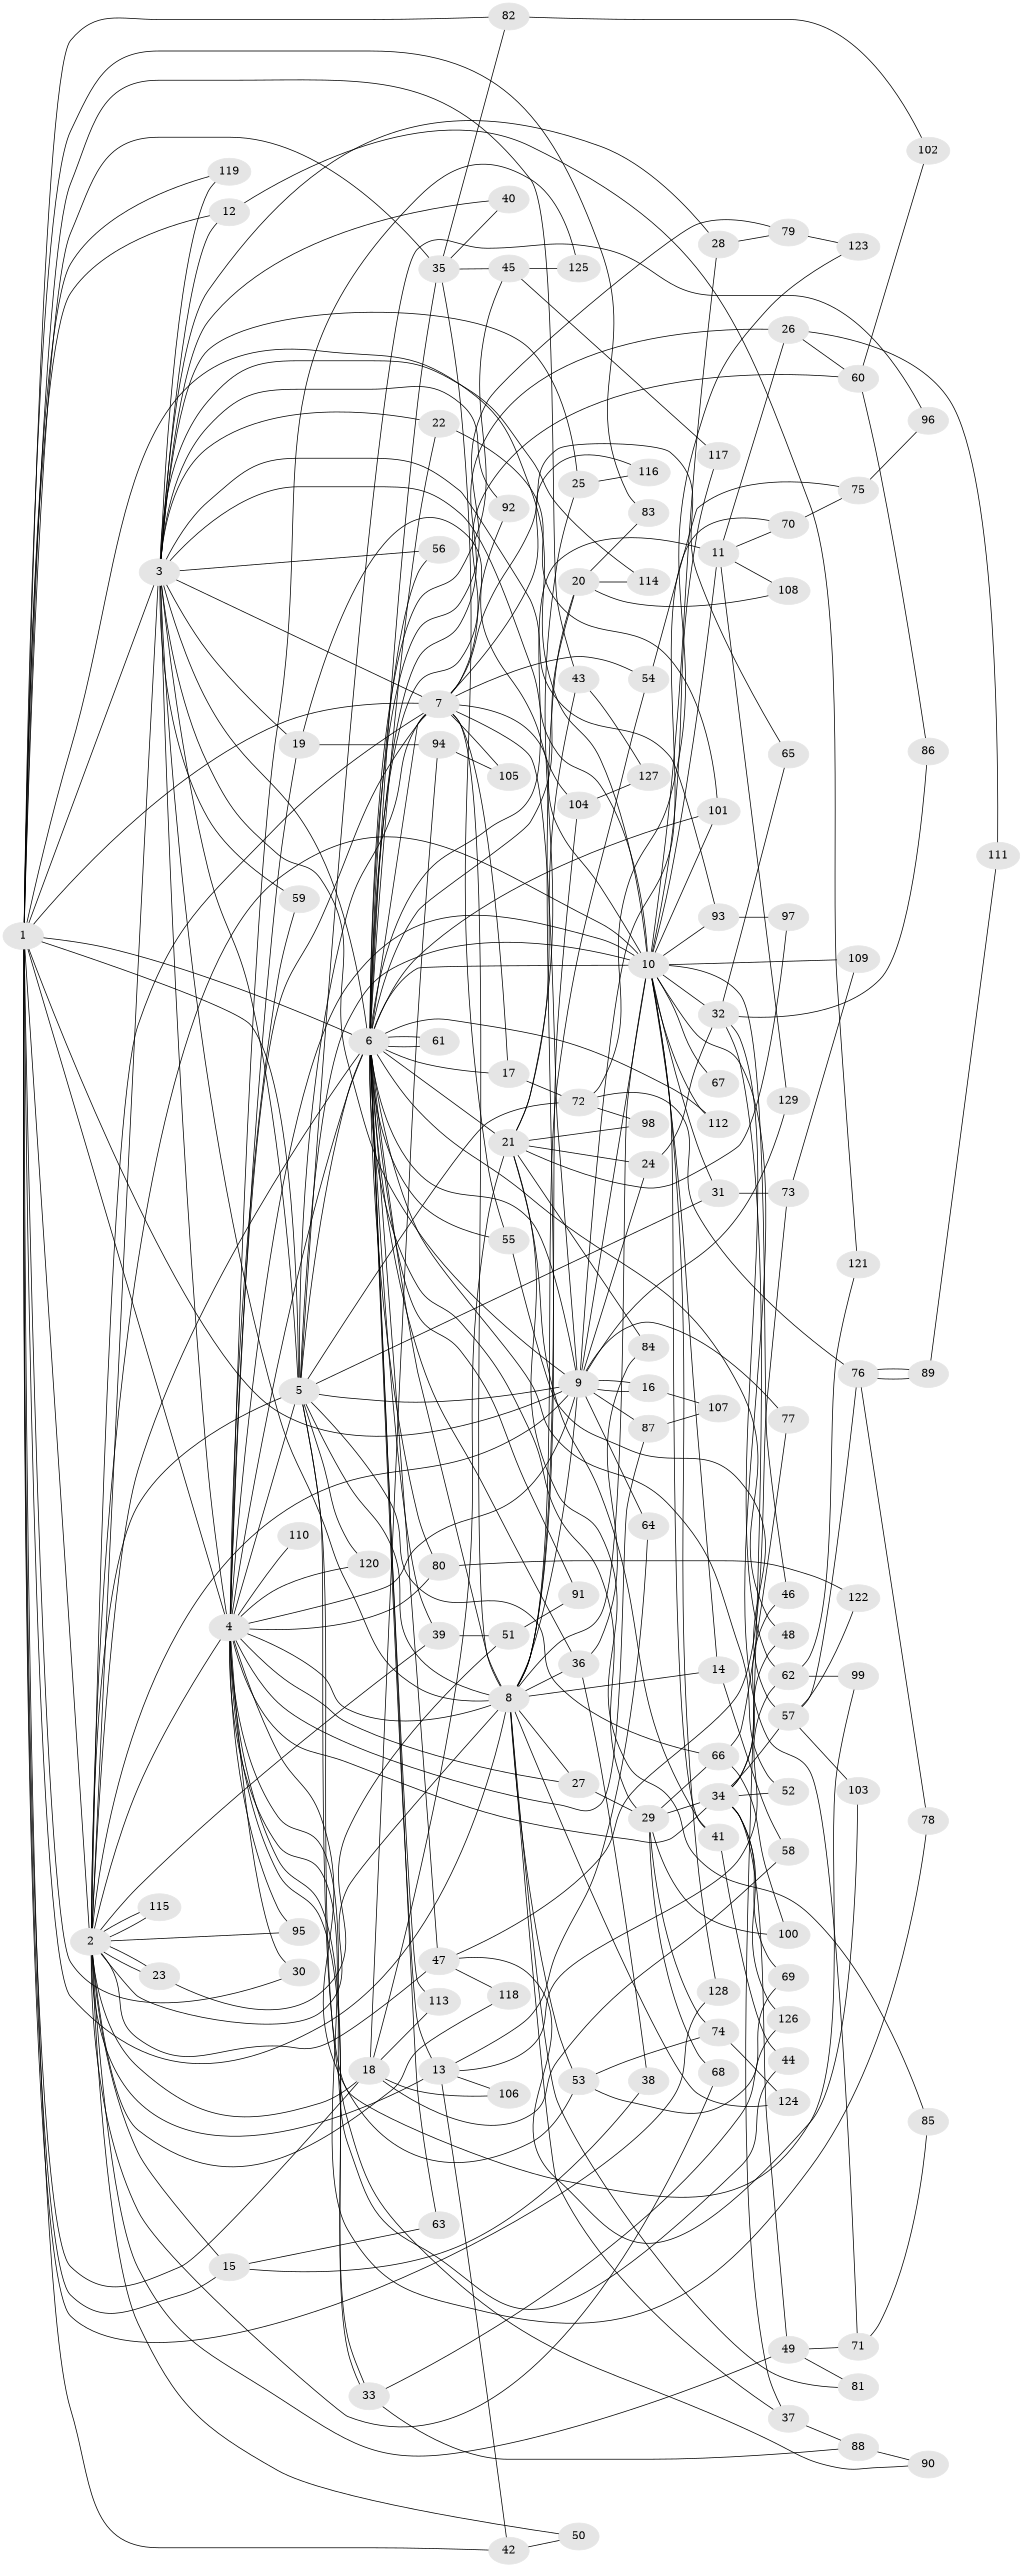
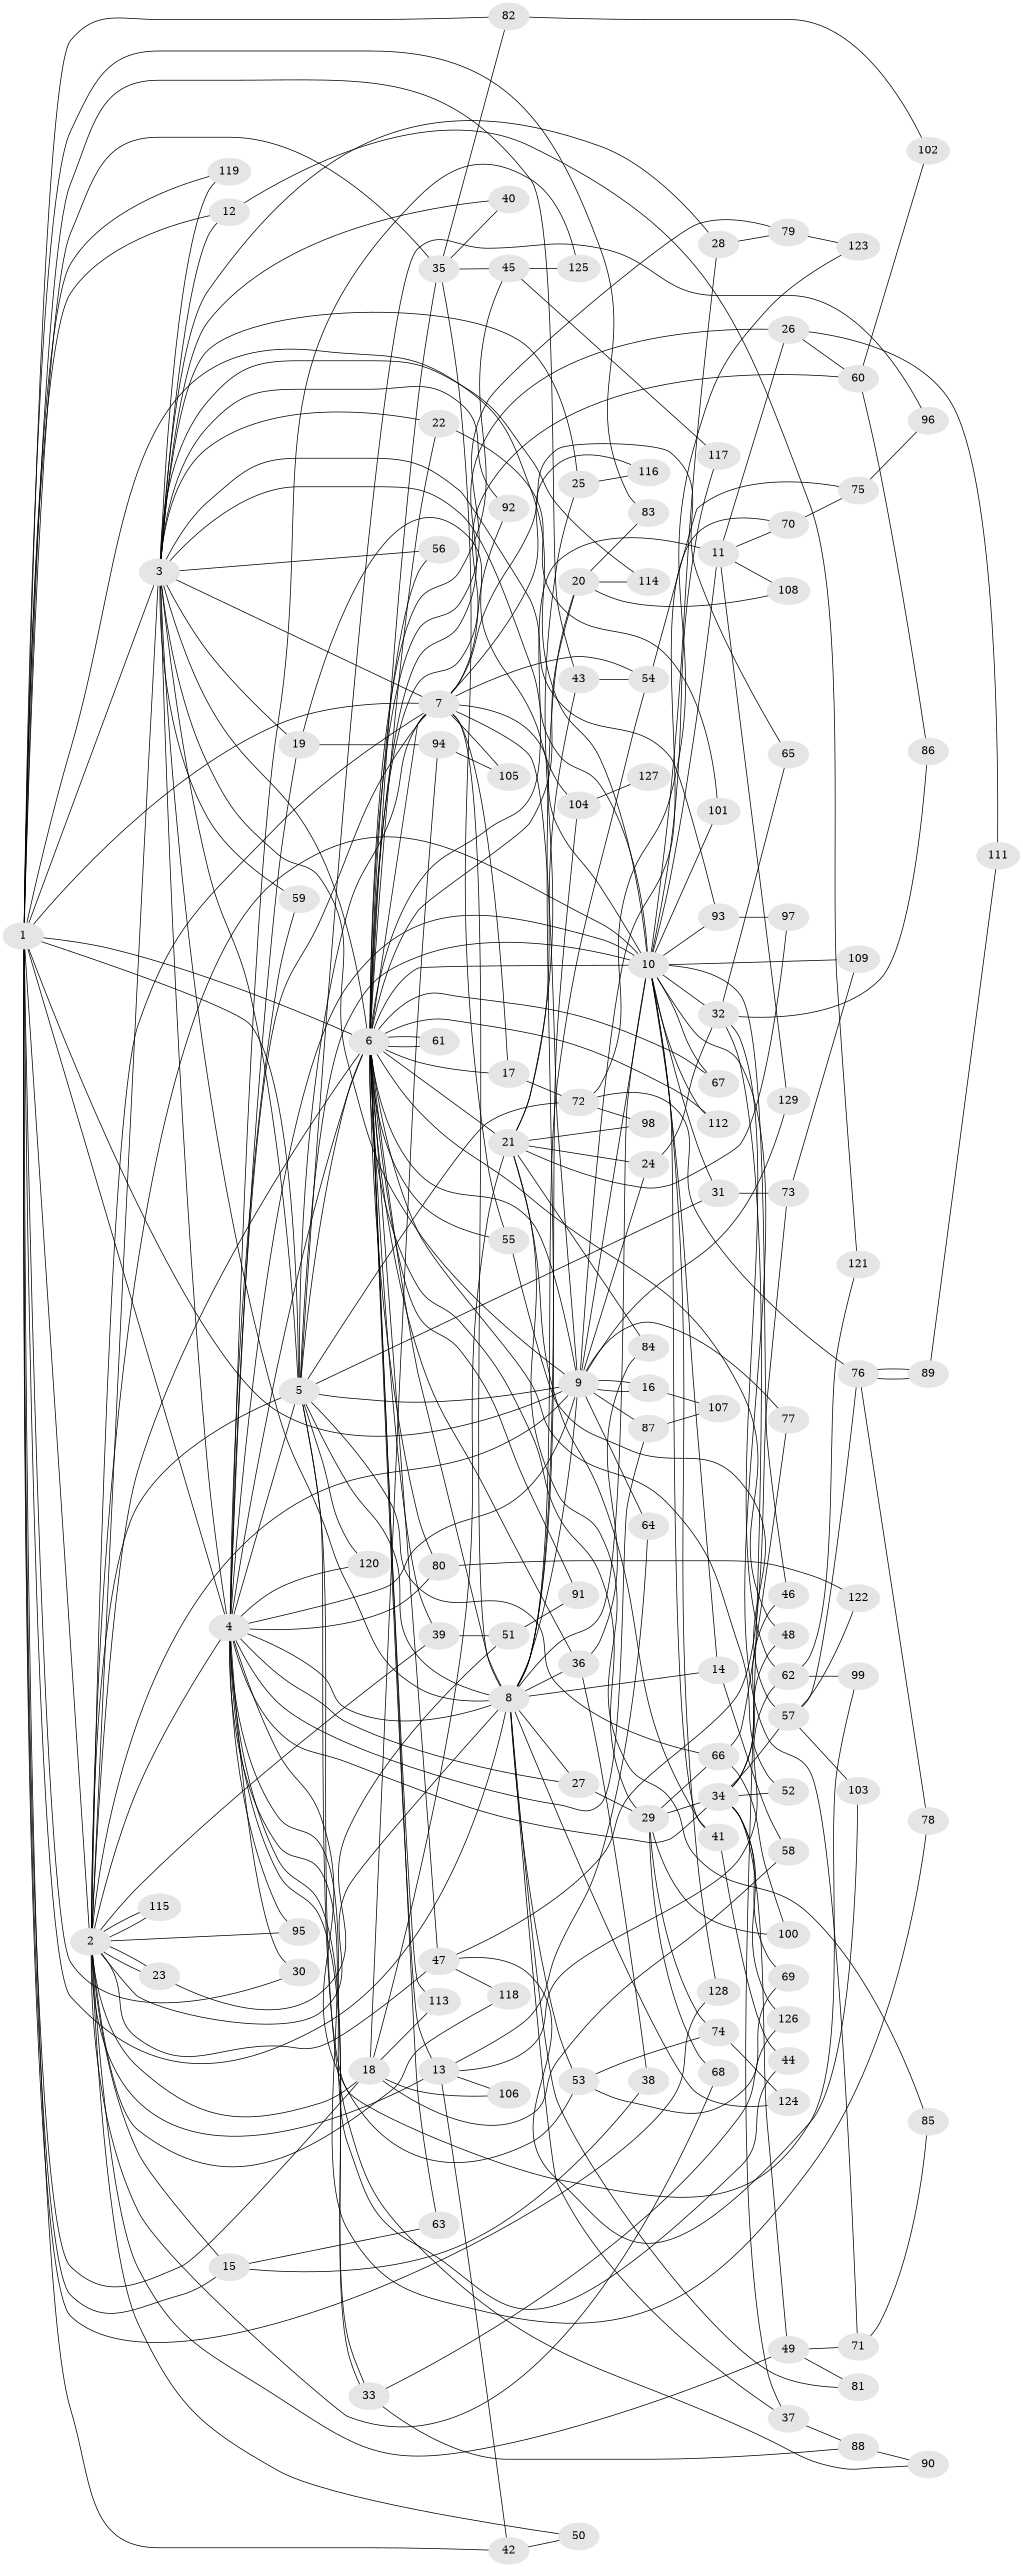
(614, 723) -> (614, 680)
(512, 891) -> (533, 1007)
(299, 1536) -> none
